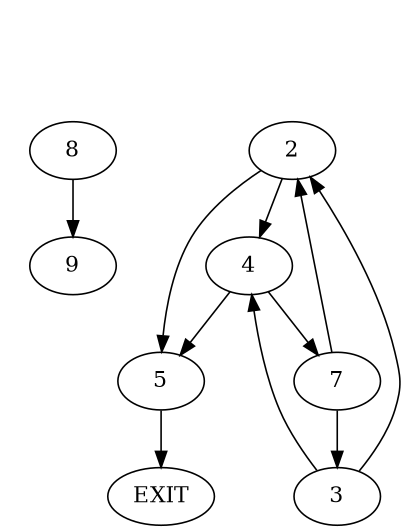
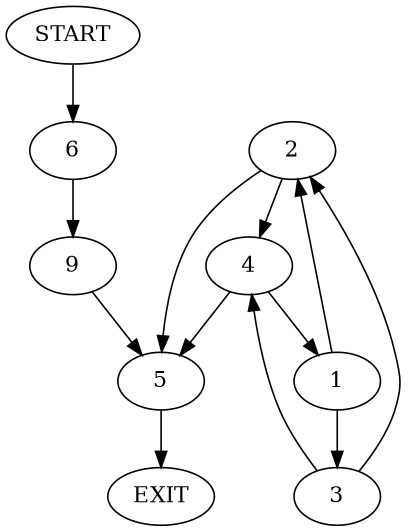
none -> (73, 35)
(73, 151) -> (73, 151)
none -> (112, 317)
(337, 381) -> (337, 381)
